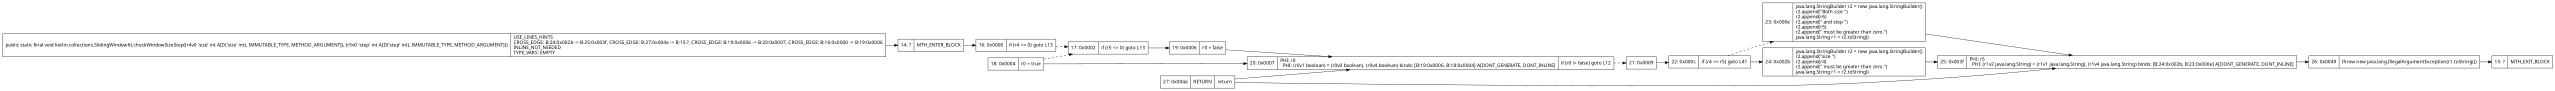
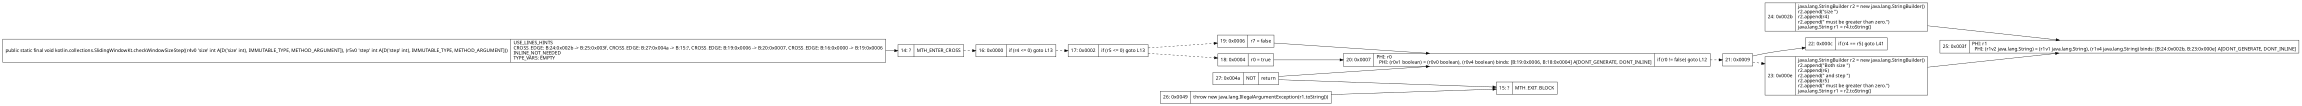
(939, 45) -> (939, 51)
(968, 45) -> (968, 51)
(1157, 48) -> (1181, 46)
(1213, 48) -> (1261, 41)
(1749, 49) -> (1757, 63)
(1057, 57) -> (1181, 56)
(1978, 59) -> (1980, 44)
(1755, 62) -> none
(2301, 62) -> none
(1832, 72) -> (1835, 27)
(1203, 82) -> (1251, 78)
(1644, 86) -> (1386, 83)
